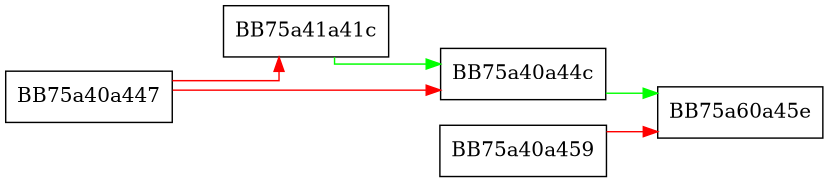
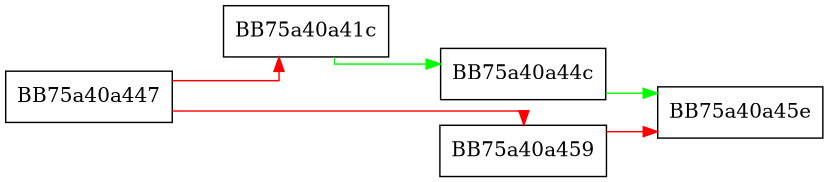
(306, 31) -> (306, 31)
(299, 90) -> (349, 111)
(740, 112) -> (740, 112)
